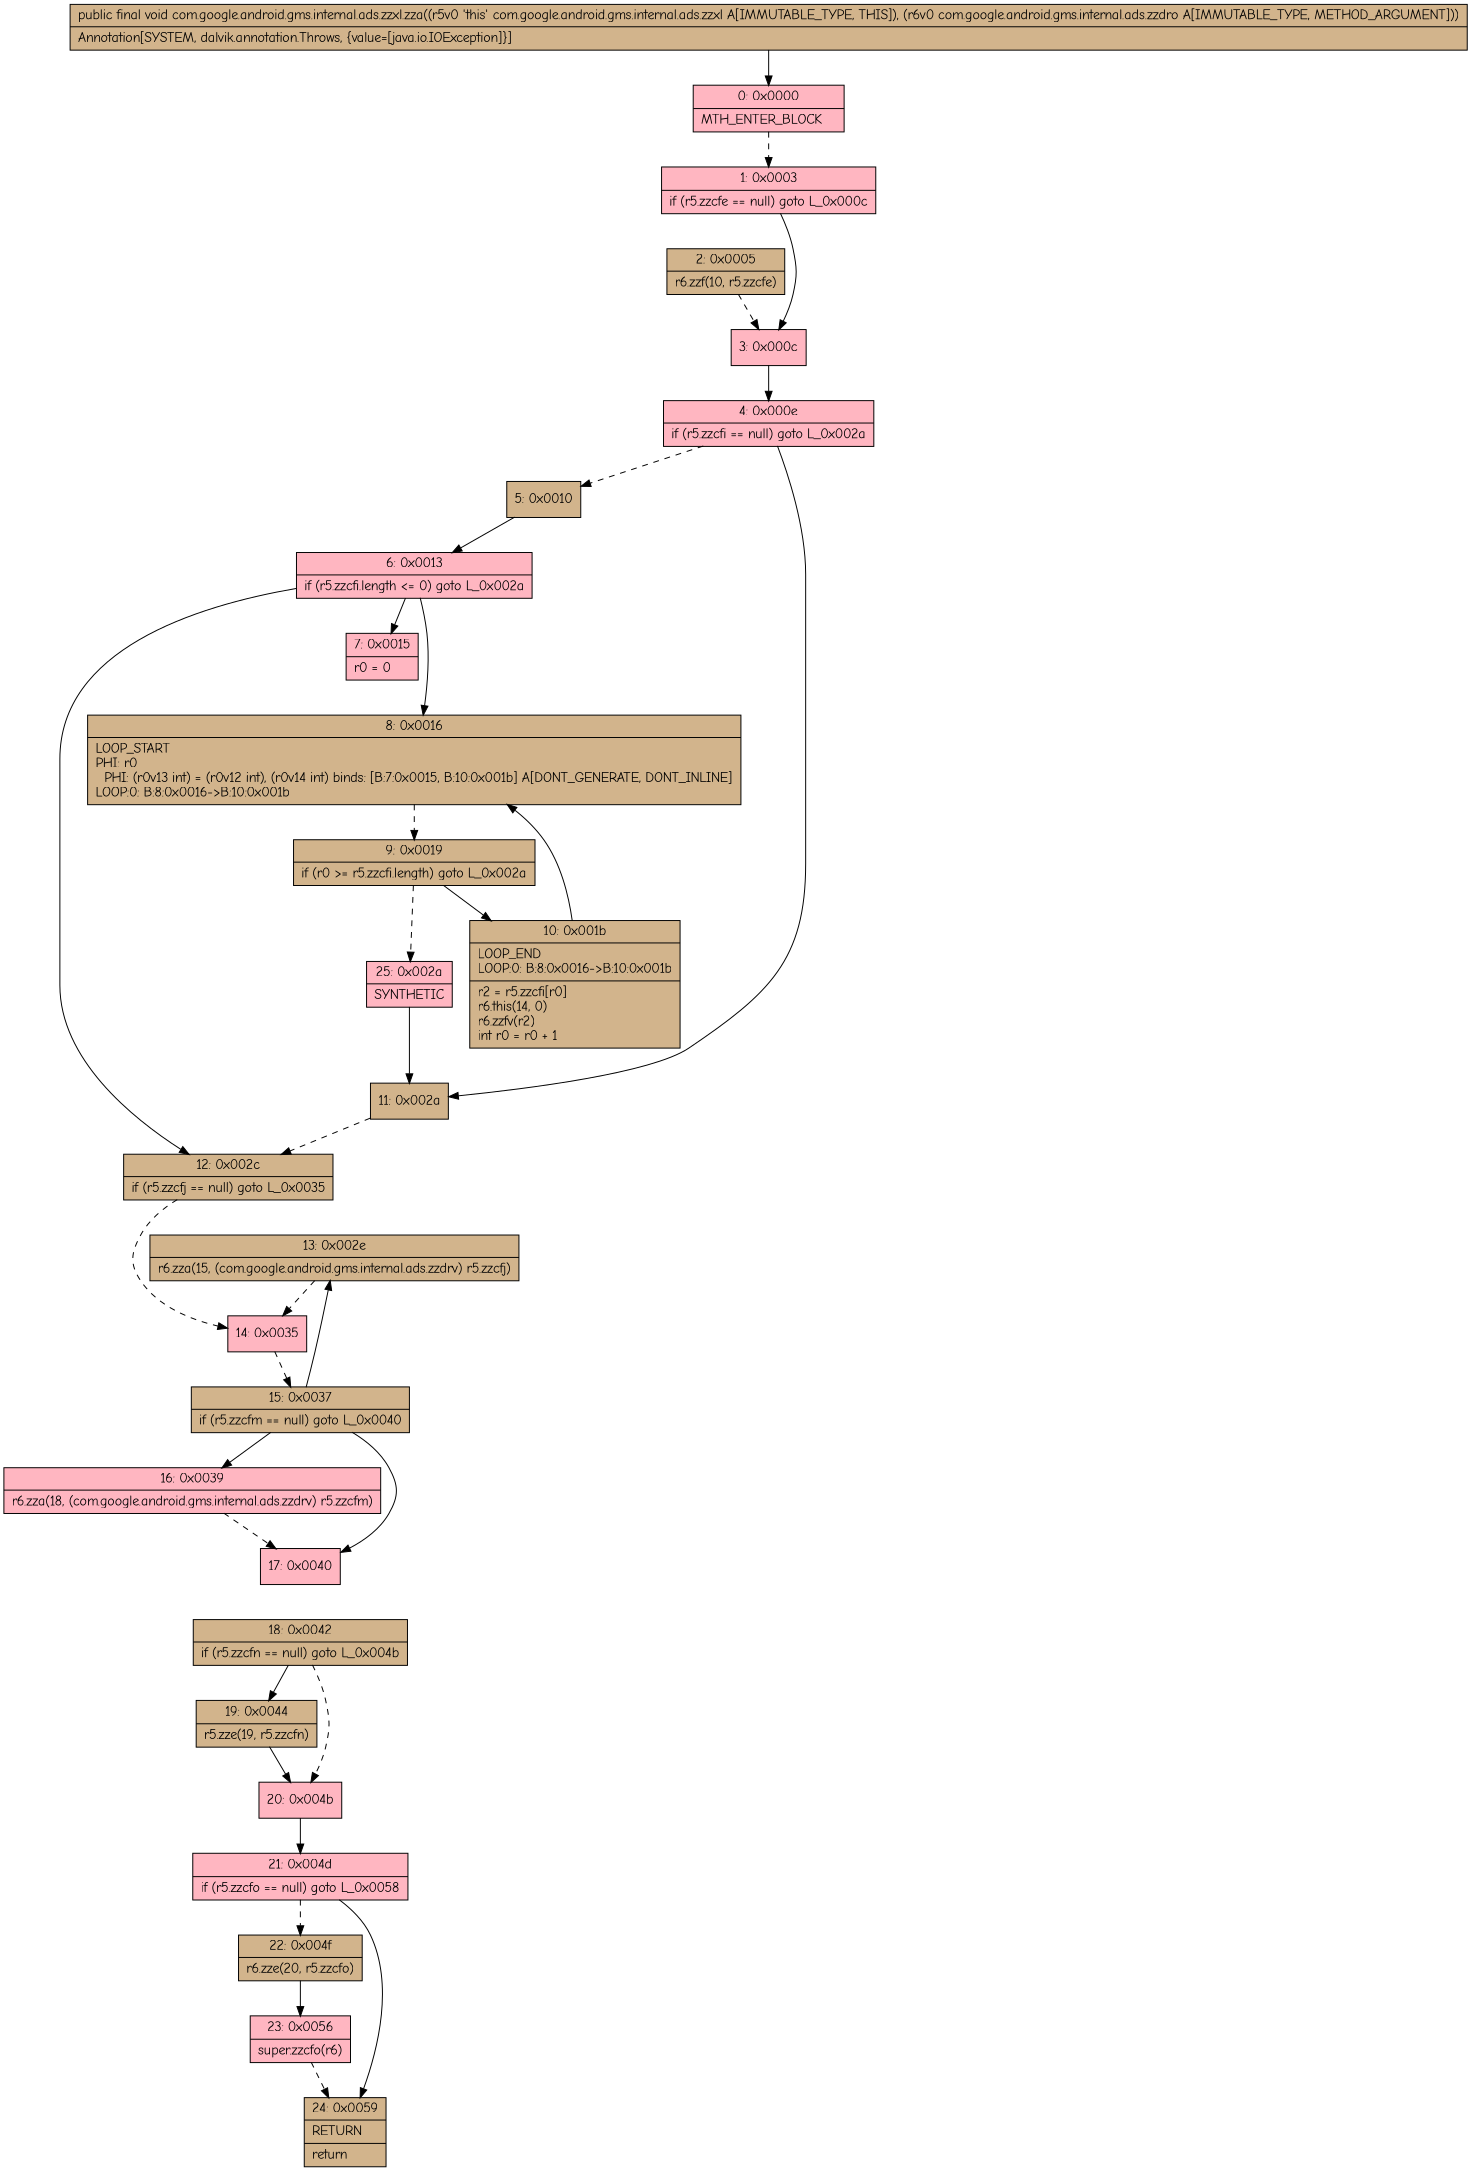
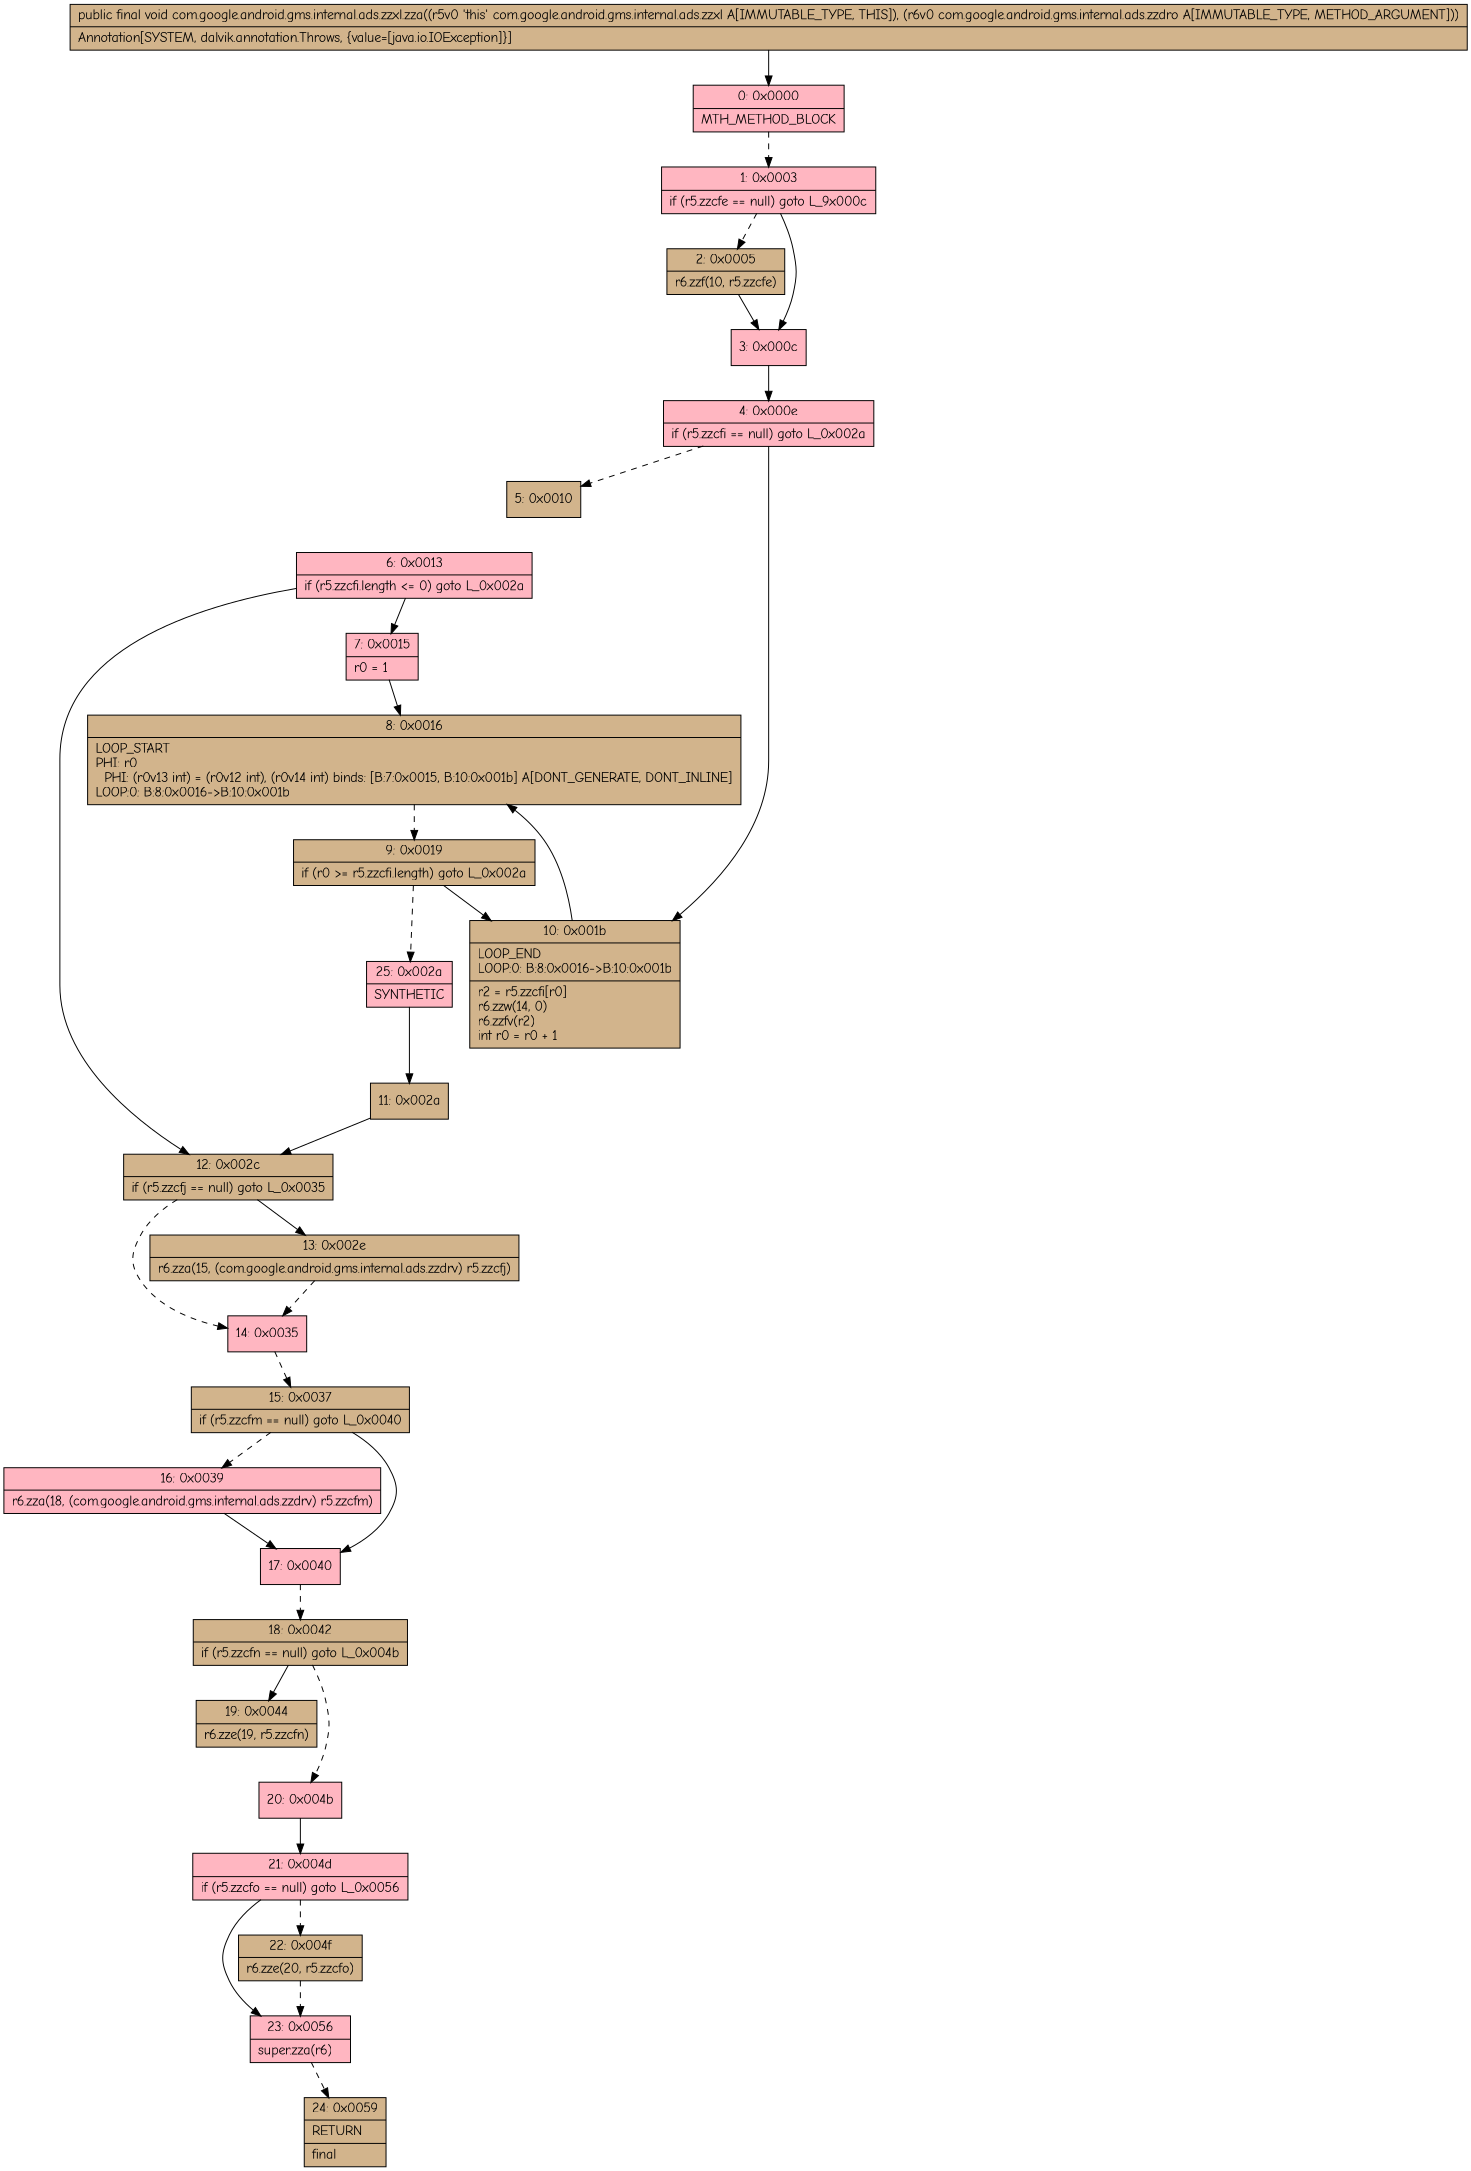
(761, 120) -> (769, 120)
(769, 202) -> (768, 202)
none -> (749, 227)
(746, 308) -> (746, 308)
(488, 532) -> none
(428, 651) -> (393, 693)
(372, 668) -> (371, 668)
(804, 887) -> (769, 695)
(513, 1007) -> (513, 1007)
(330, 1135) -> (330, 1135)
(318, 1339) -> (277, 1215)
(250, 1447) -> (250, 1447)
(246, 1528) -> (246, 1528)
none -> (300, 1597)
(257, 1735) -> (257, 1735)
(278, 1760) -> none
(300, 1888) -> (300, 1888)
(382, 1988) -> (223, 1953)
(300, 1994) -> (300, 1994)
(300, 2050) -> (295, 2050)
(330, 2155) -> (324, 2155)
